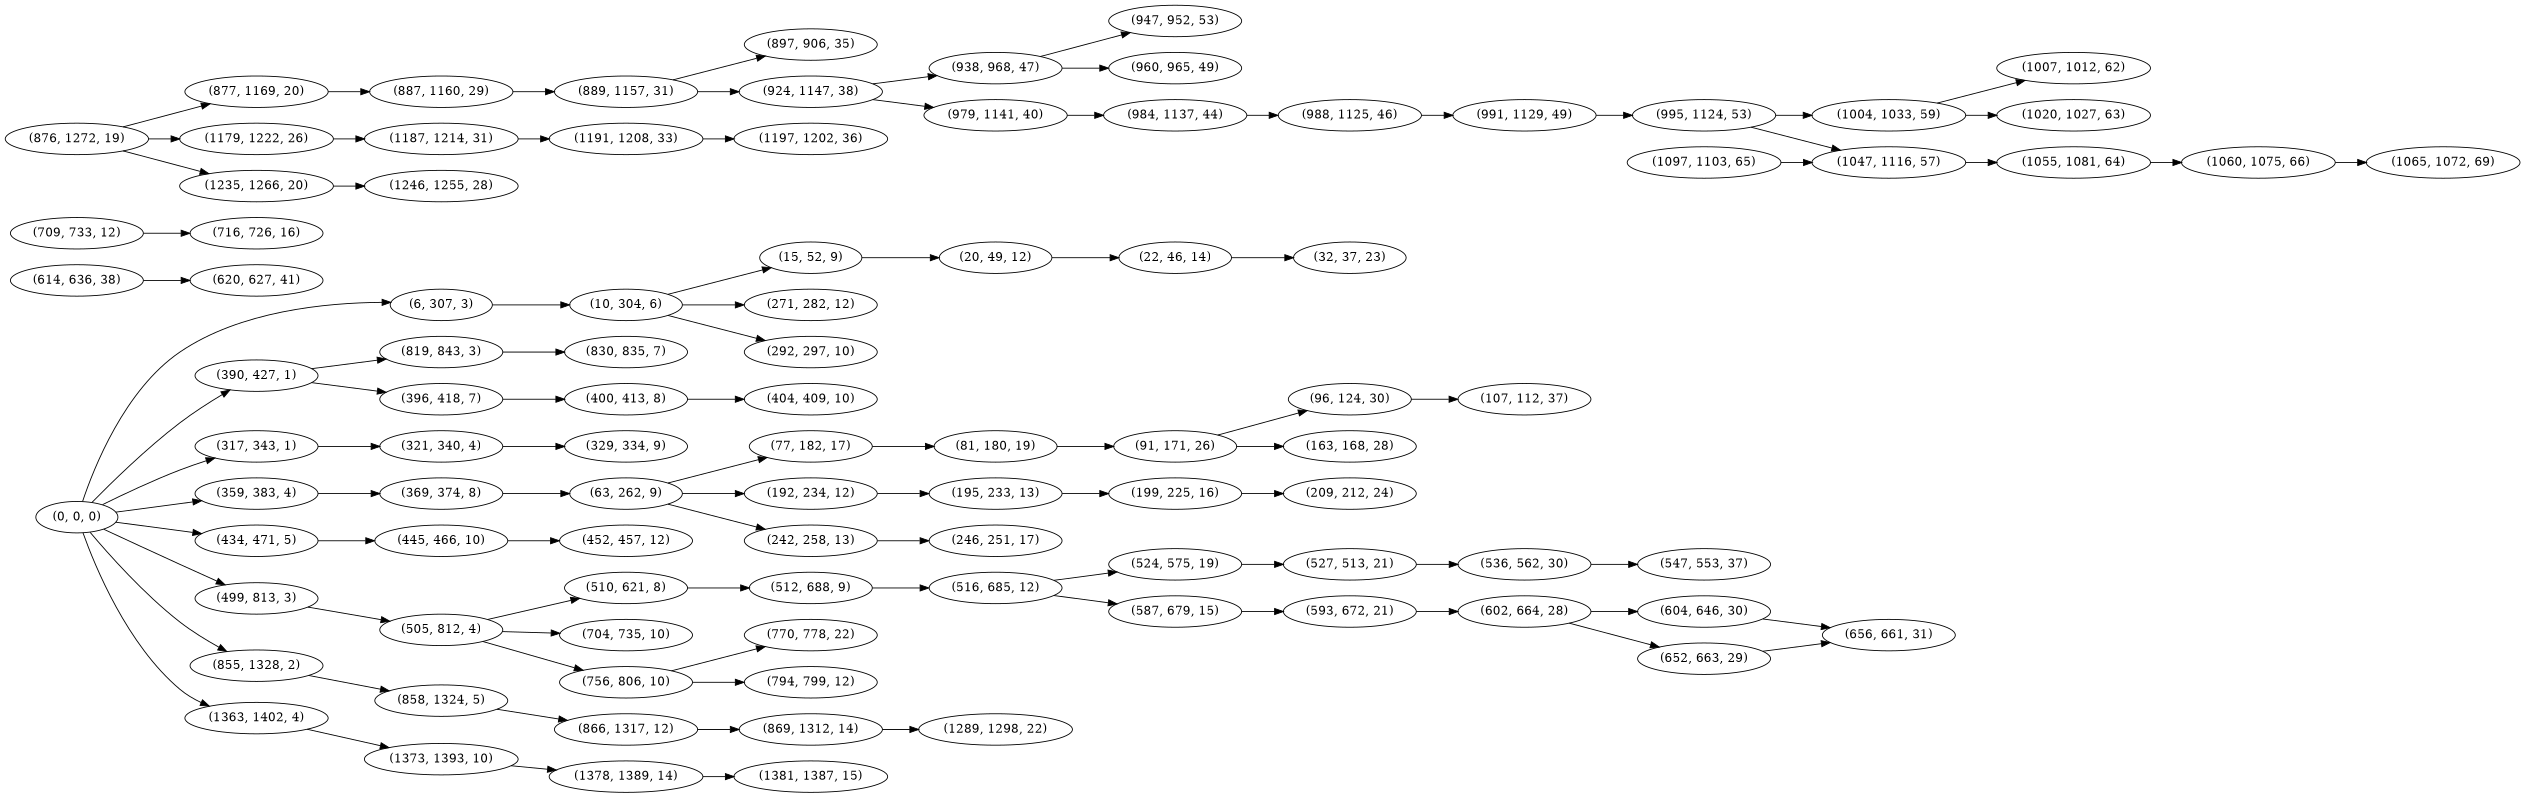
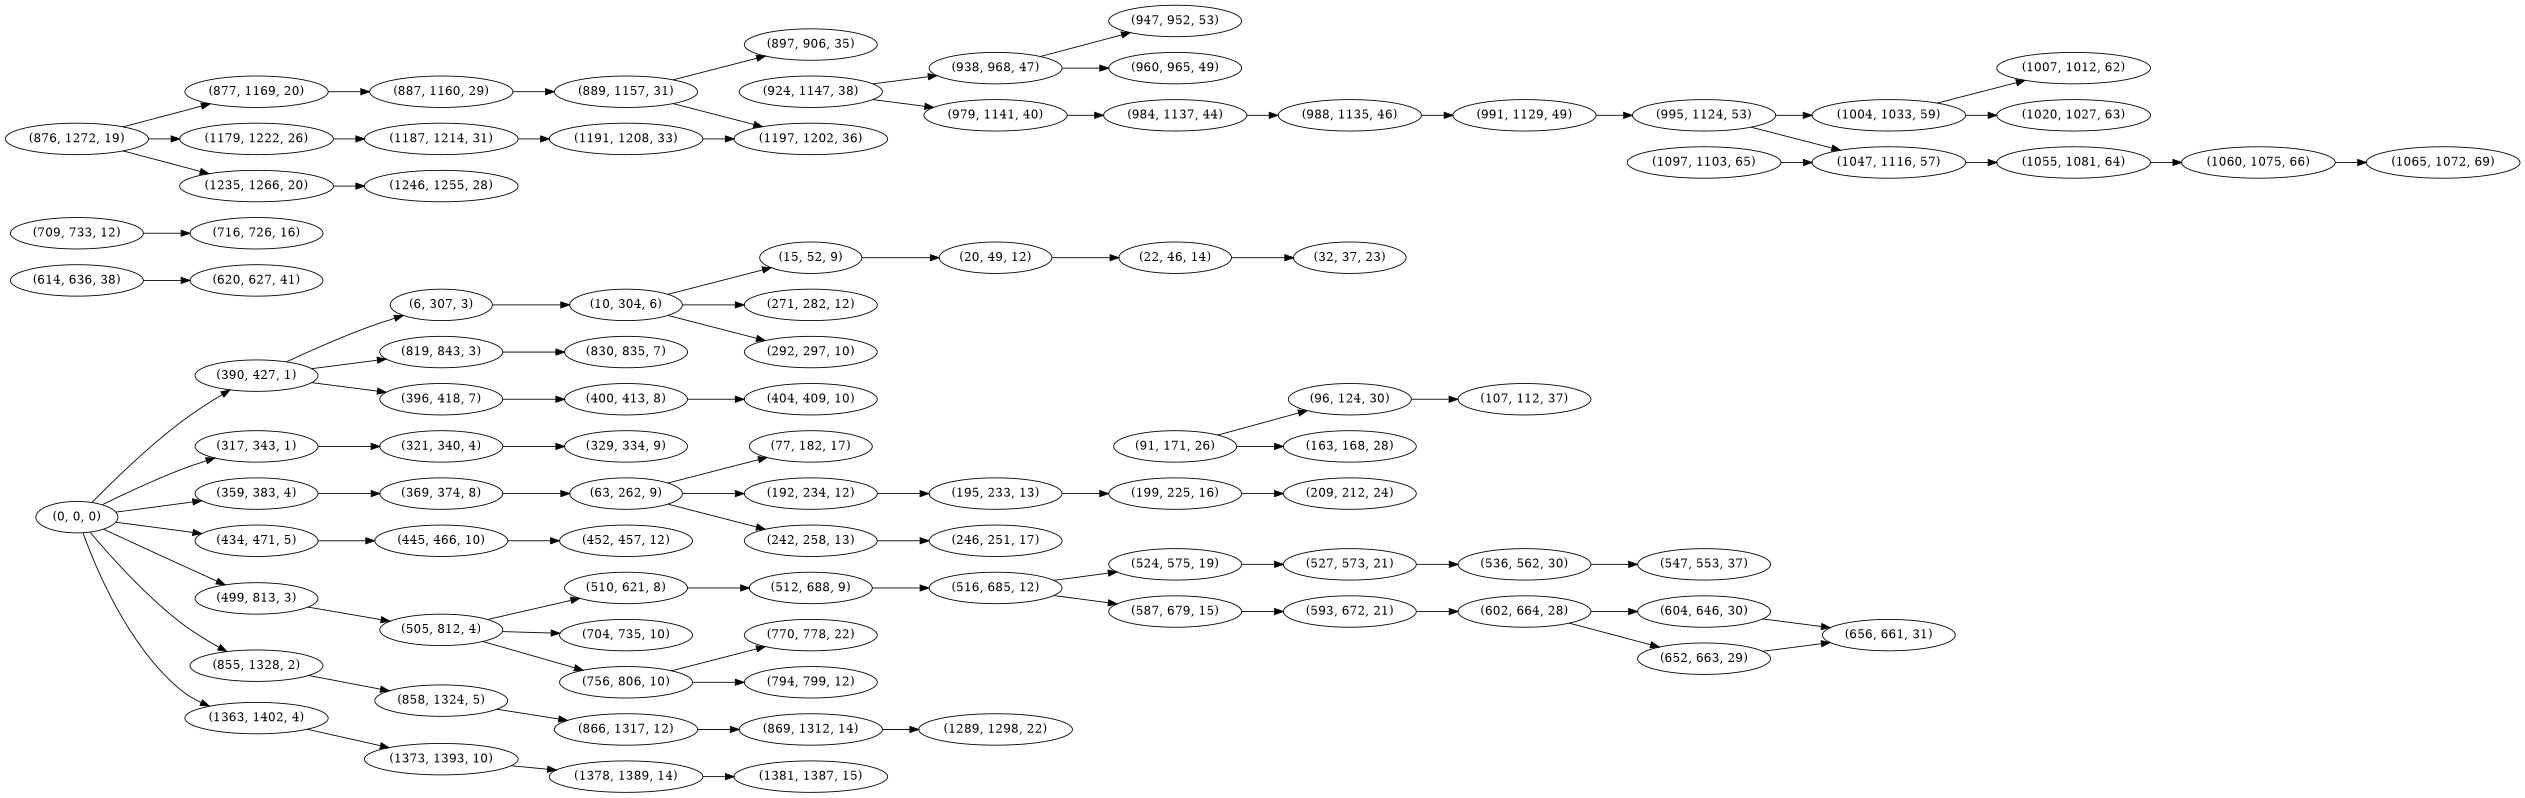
(714, 92) -> (713, 114)
(1350, 115) -> (1350, 115)
(193, 344) -> (340, 338)
(996, 446) -> none
(1350, 564) -> (1350, 564)
